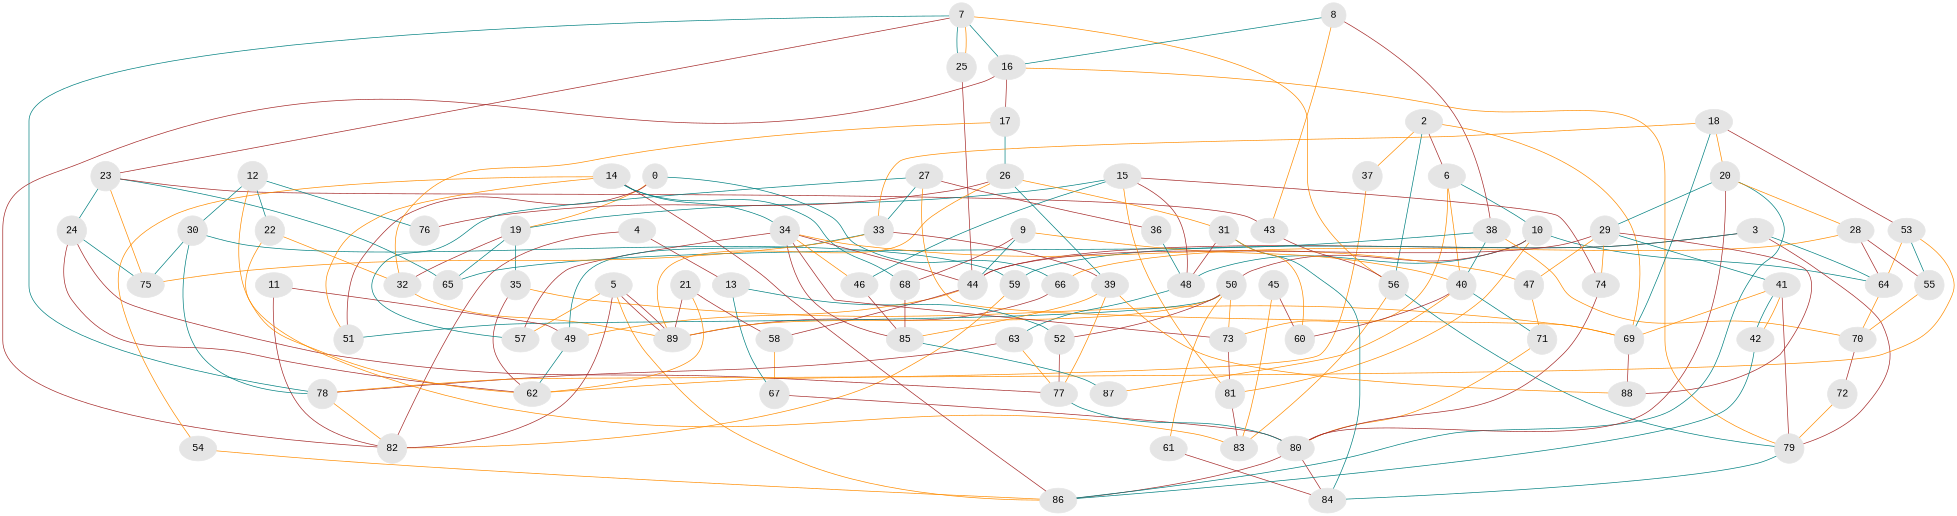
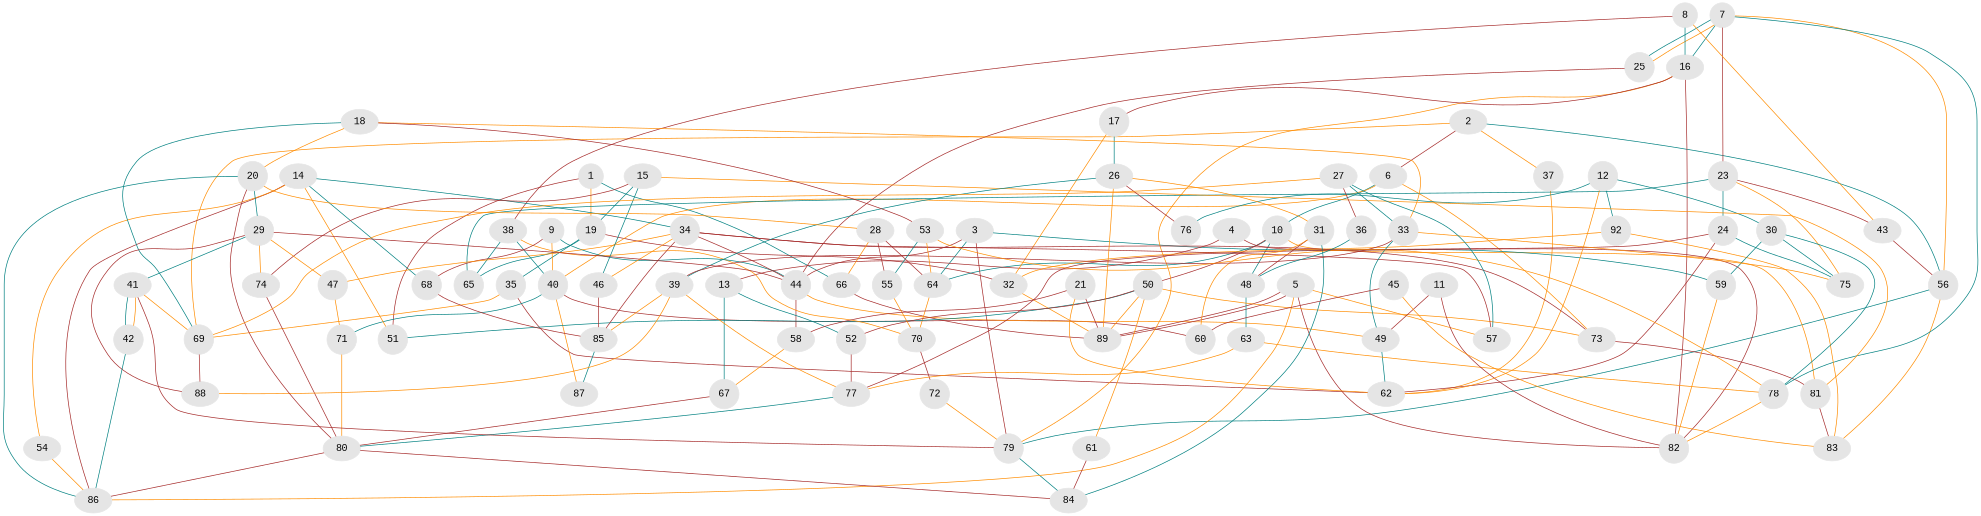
(655, 176) -> (591, 176)
(1180, 221) -> none
(270, 231) -> (1616, 231)
(1755, 340) -> (128, 340)
(684, 371) -> (1523, 371)
